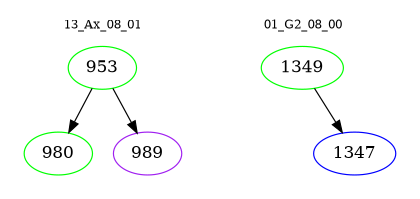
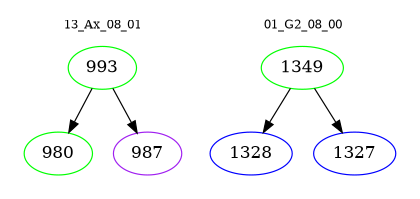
(102, 68) -> (102, 68)
(148, 154) -> (148, 154)
none -> (251, 154)
(355, 154) -> (355, 154)
